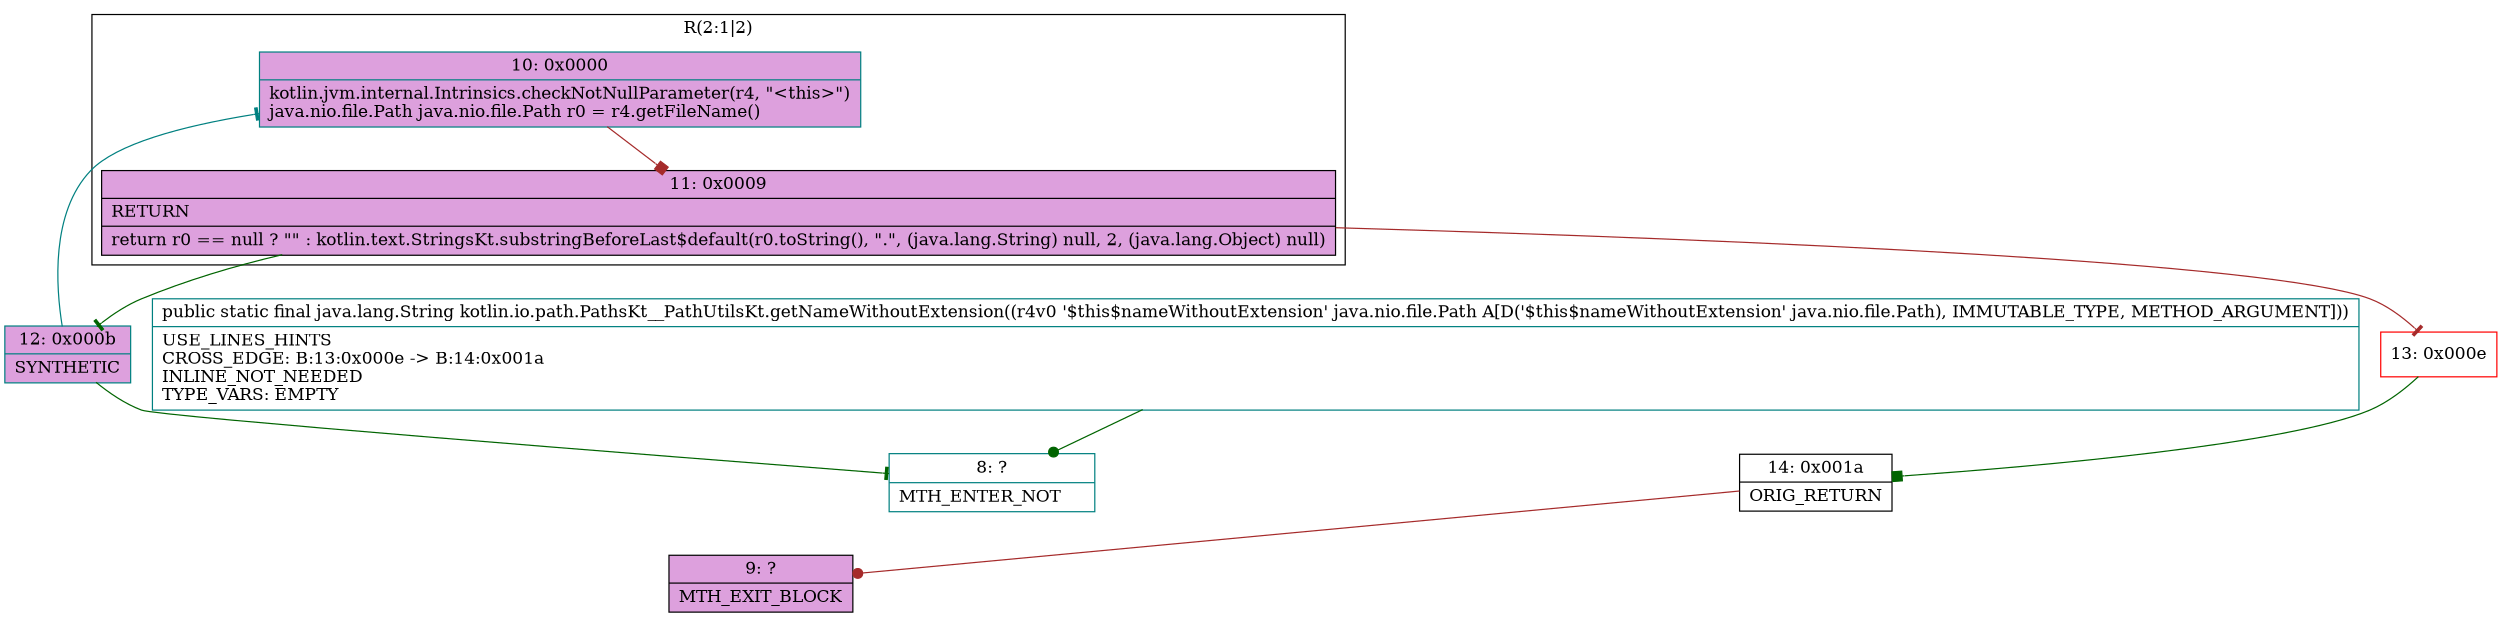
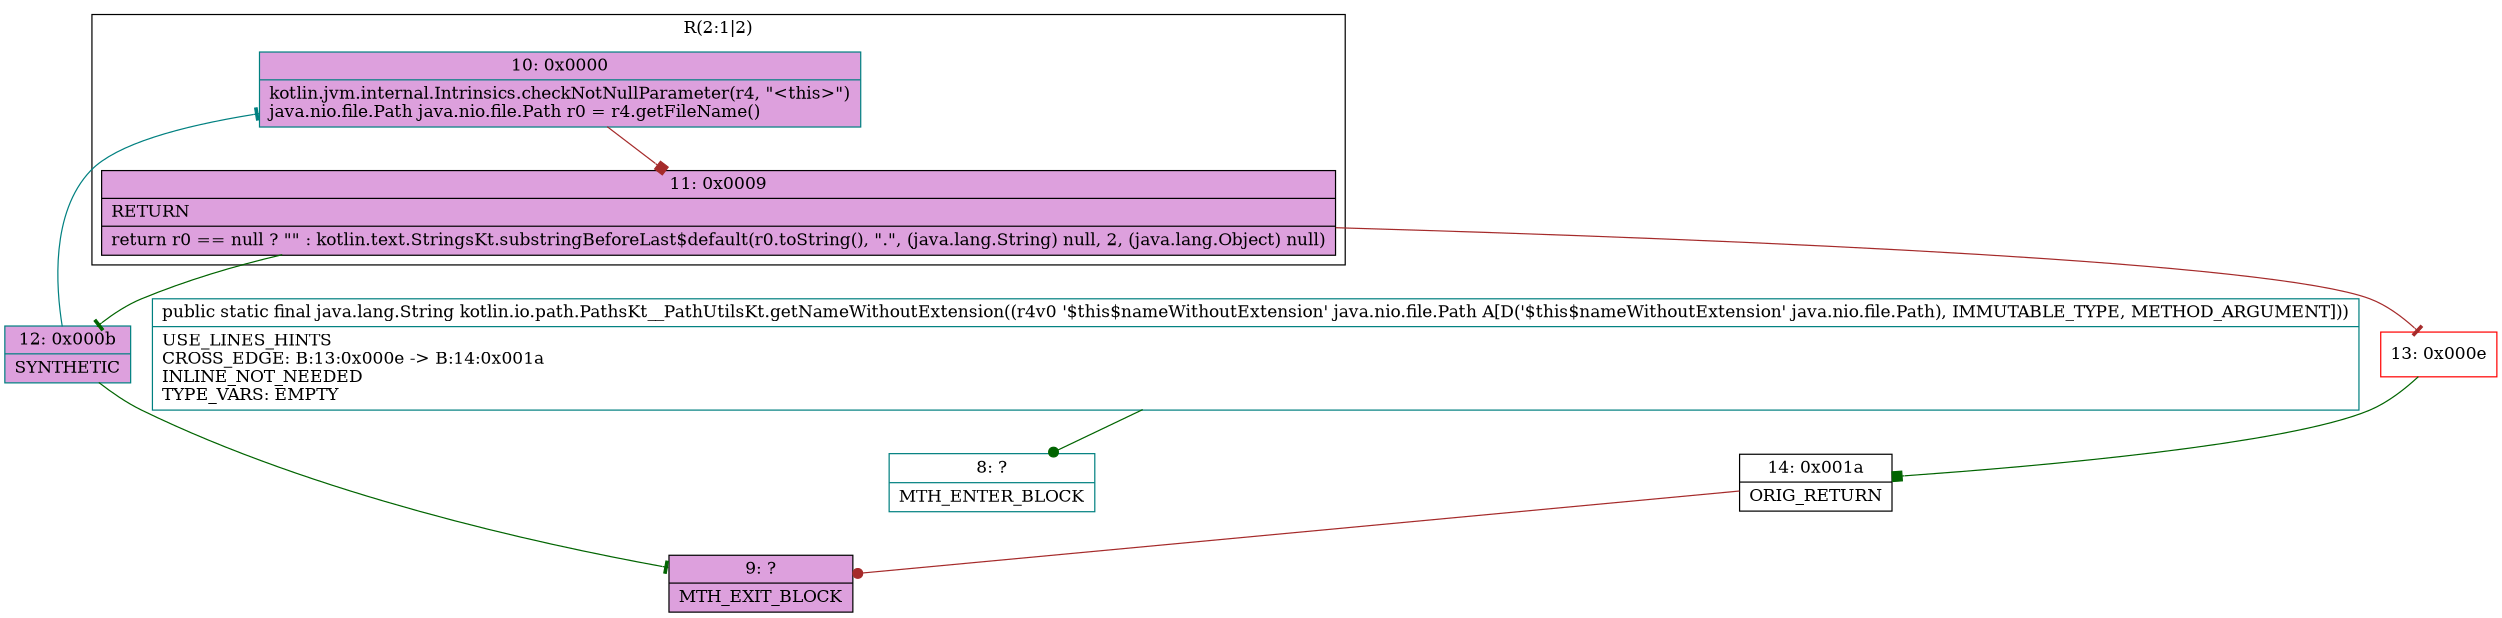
(485, 442) -> (372, 497)
(980, 497) -> (992, 497)
